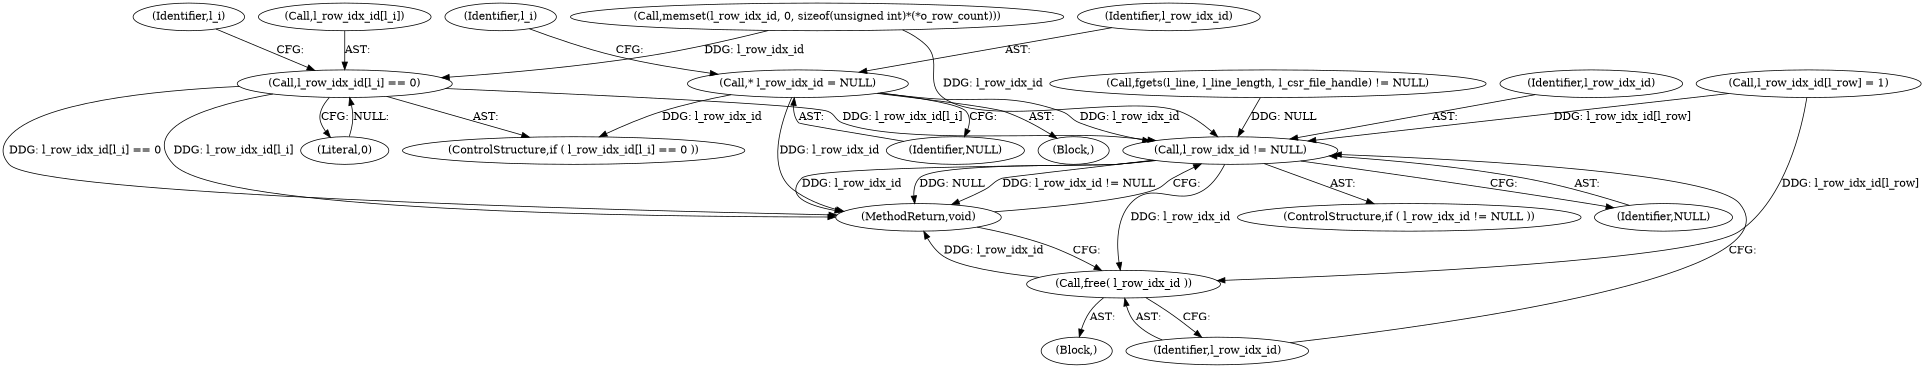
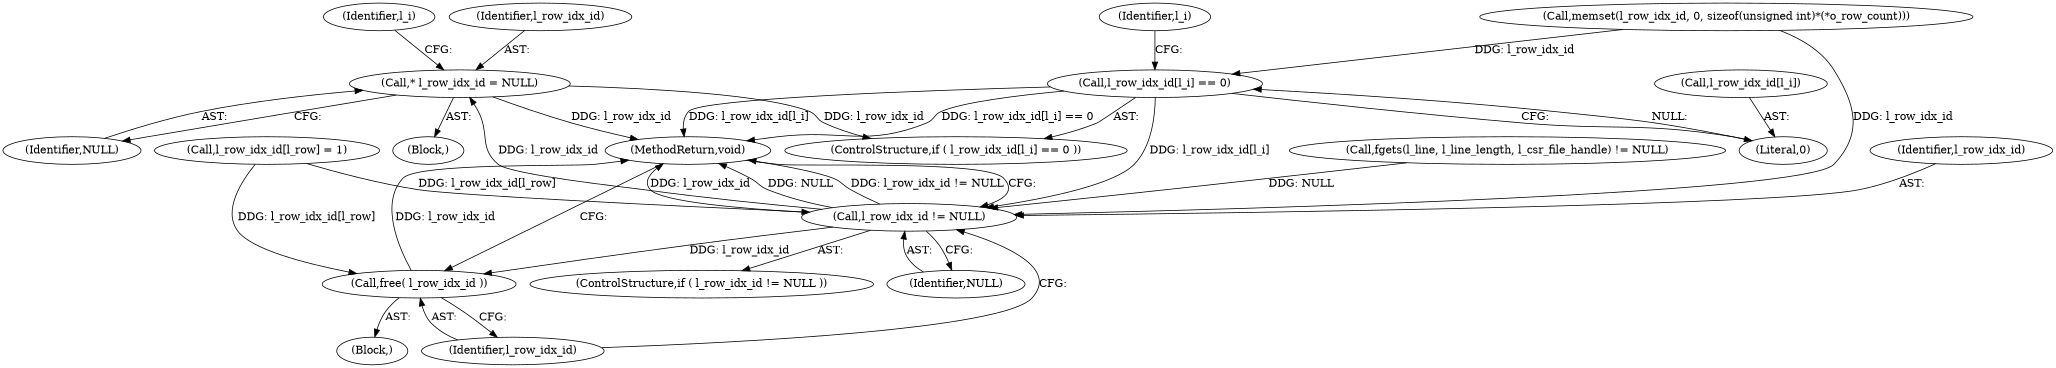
(345, 46) -> (1760, 114)
(1014, 101) -> (626, 187)
